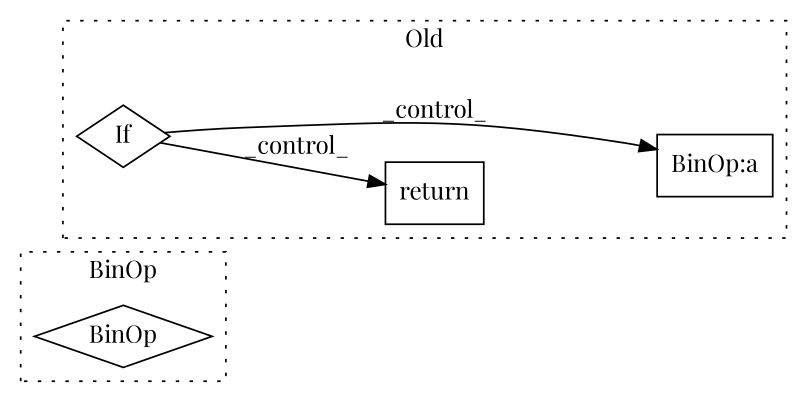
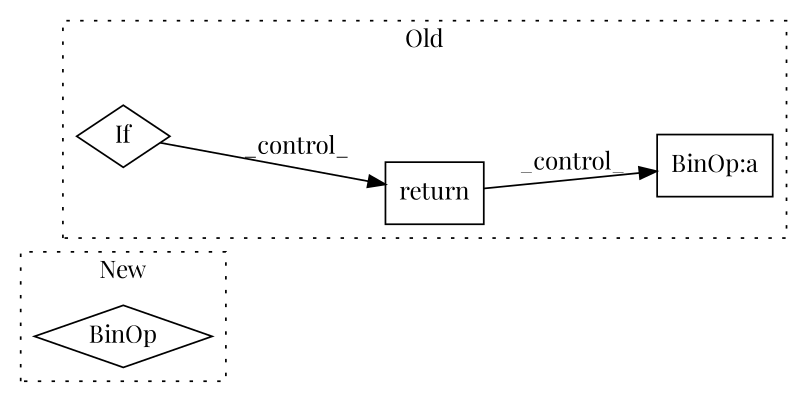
(403, 123) -> (562, 181)
(123, 272) -> (123, 272)
